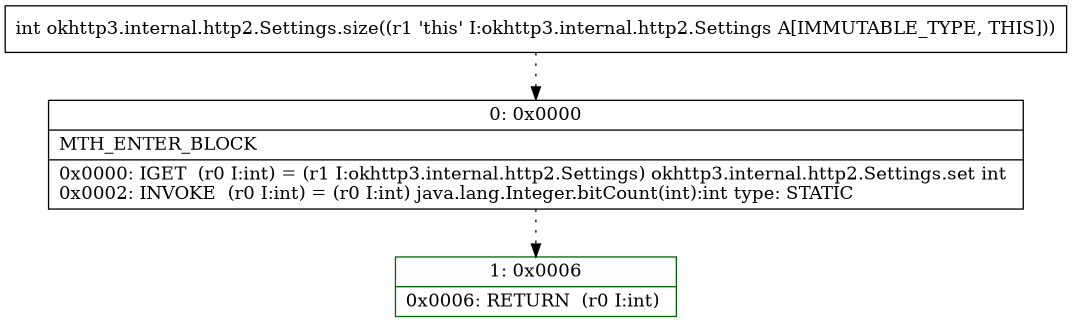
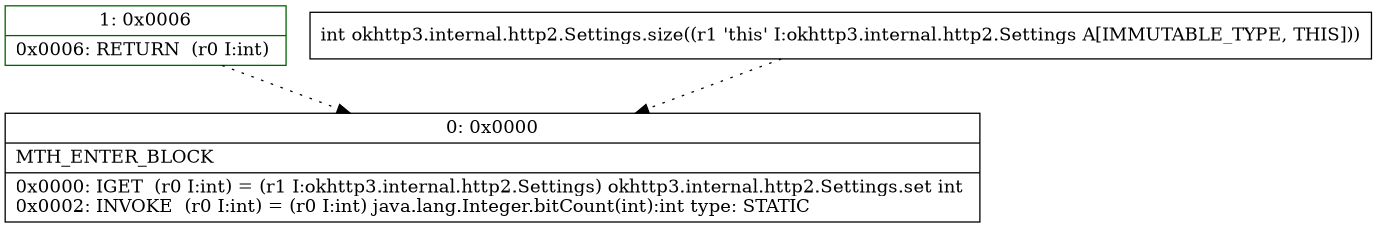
(536, 227) -> (280, 87)
